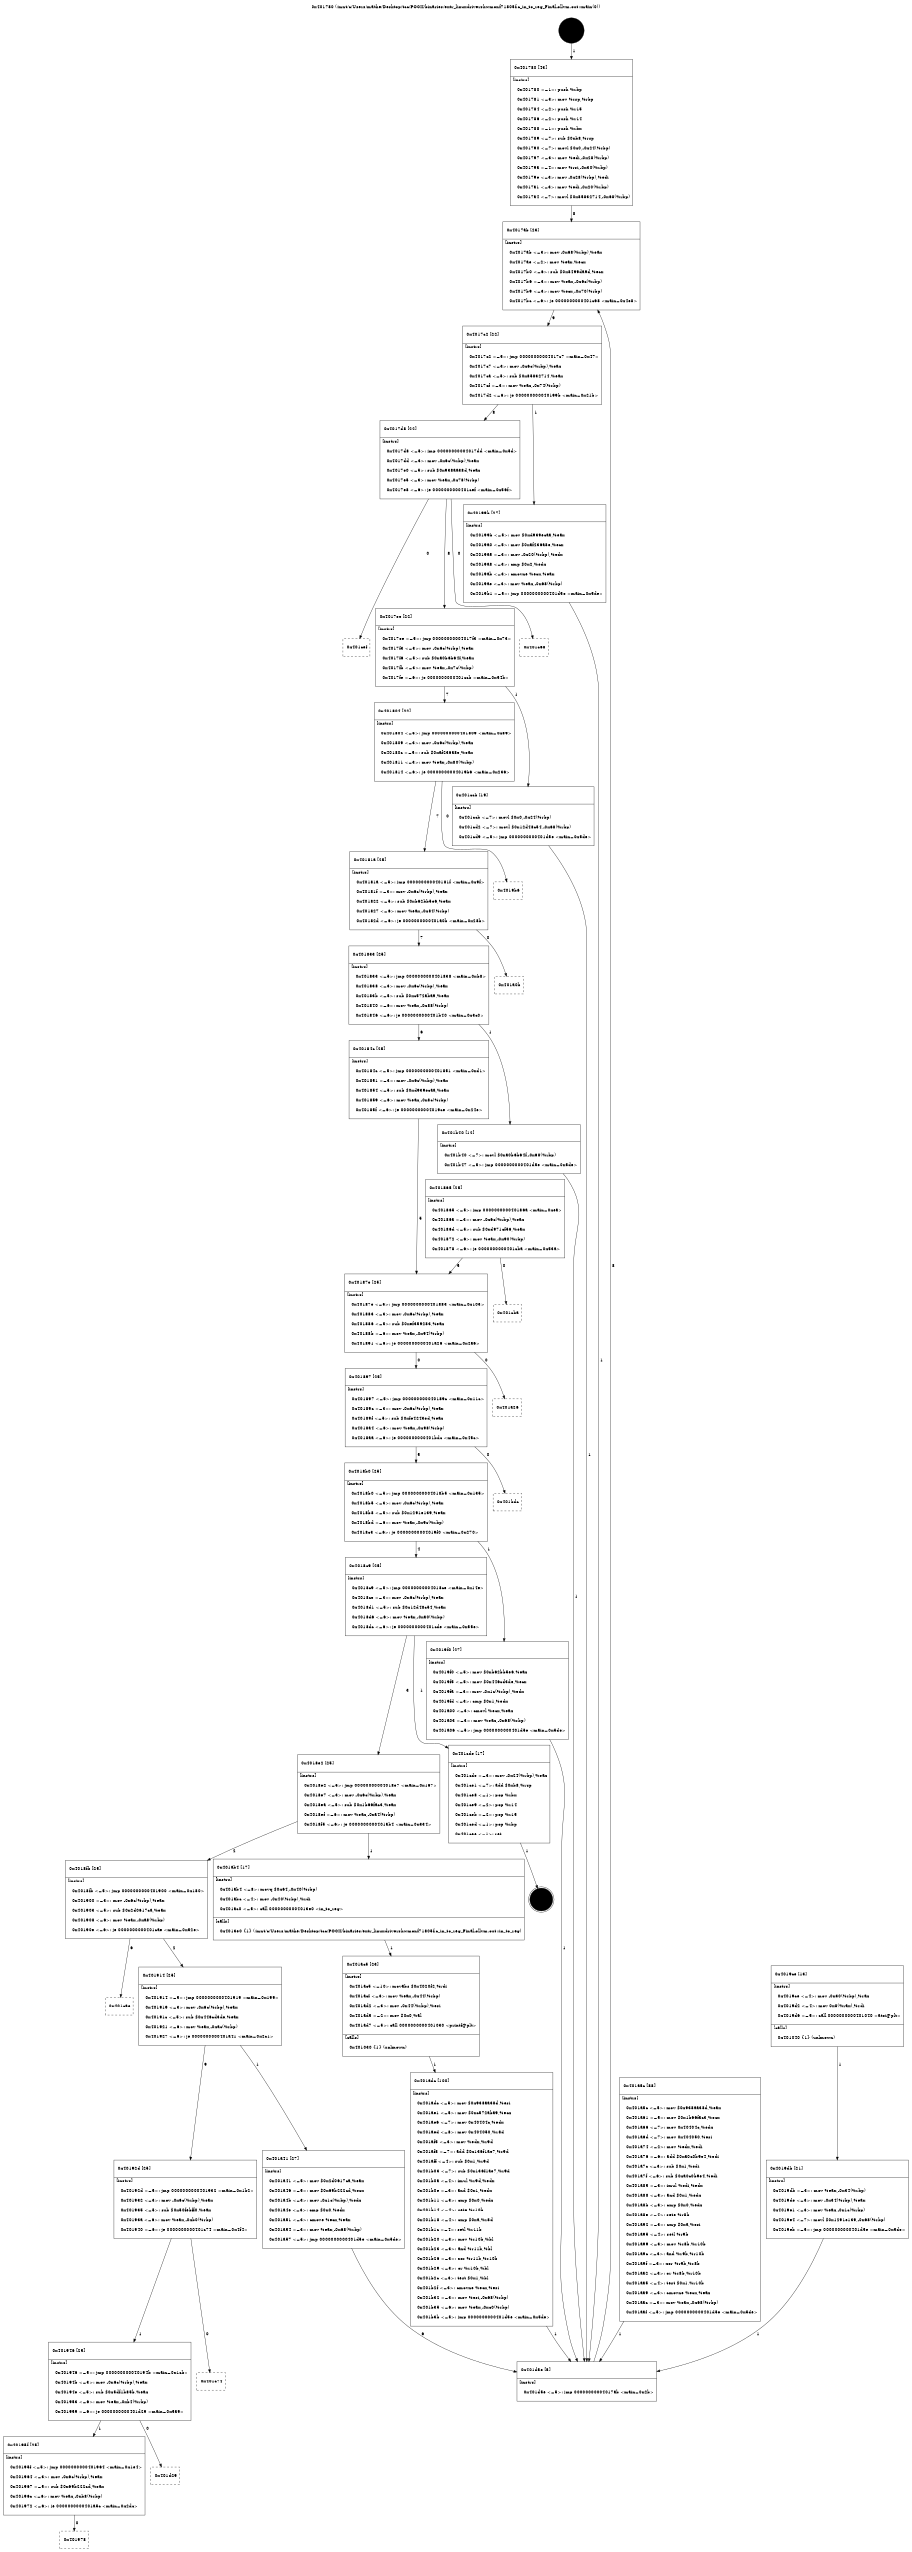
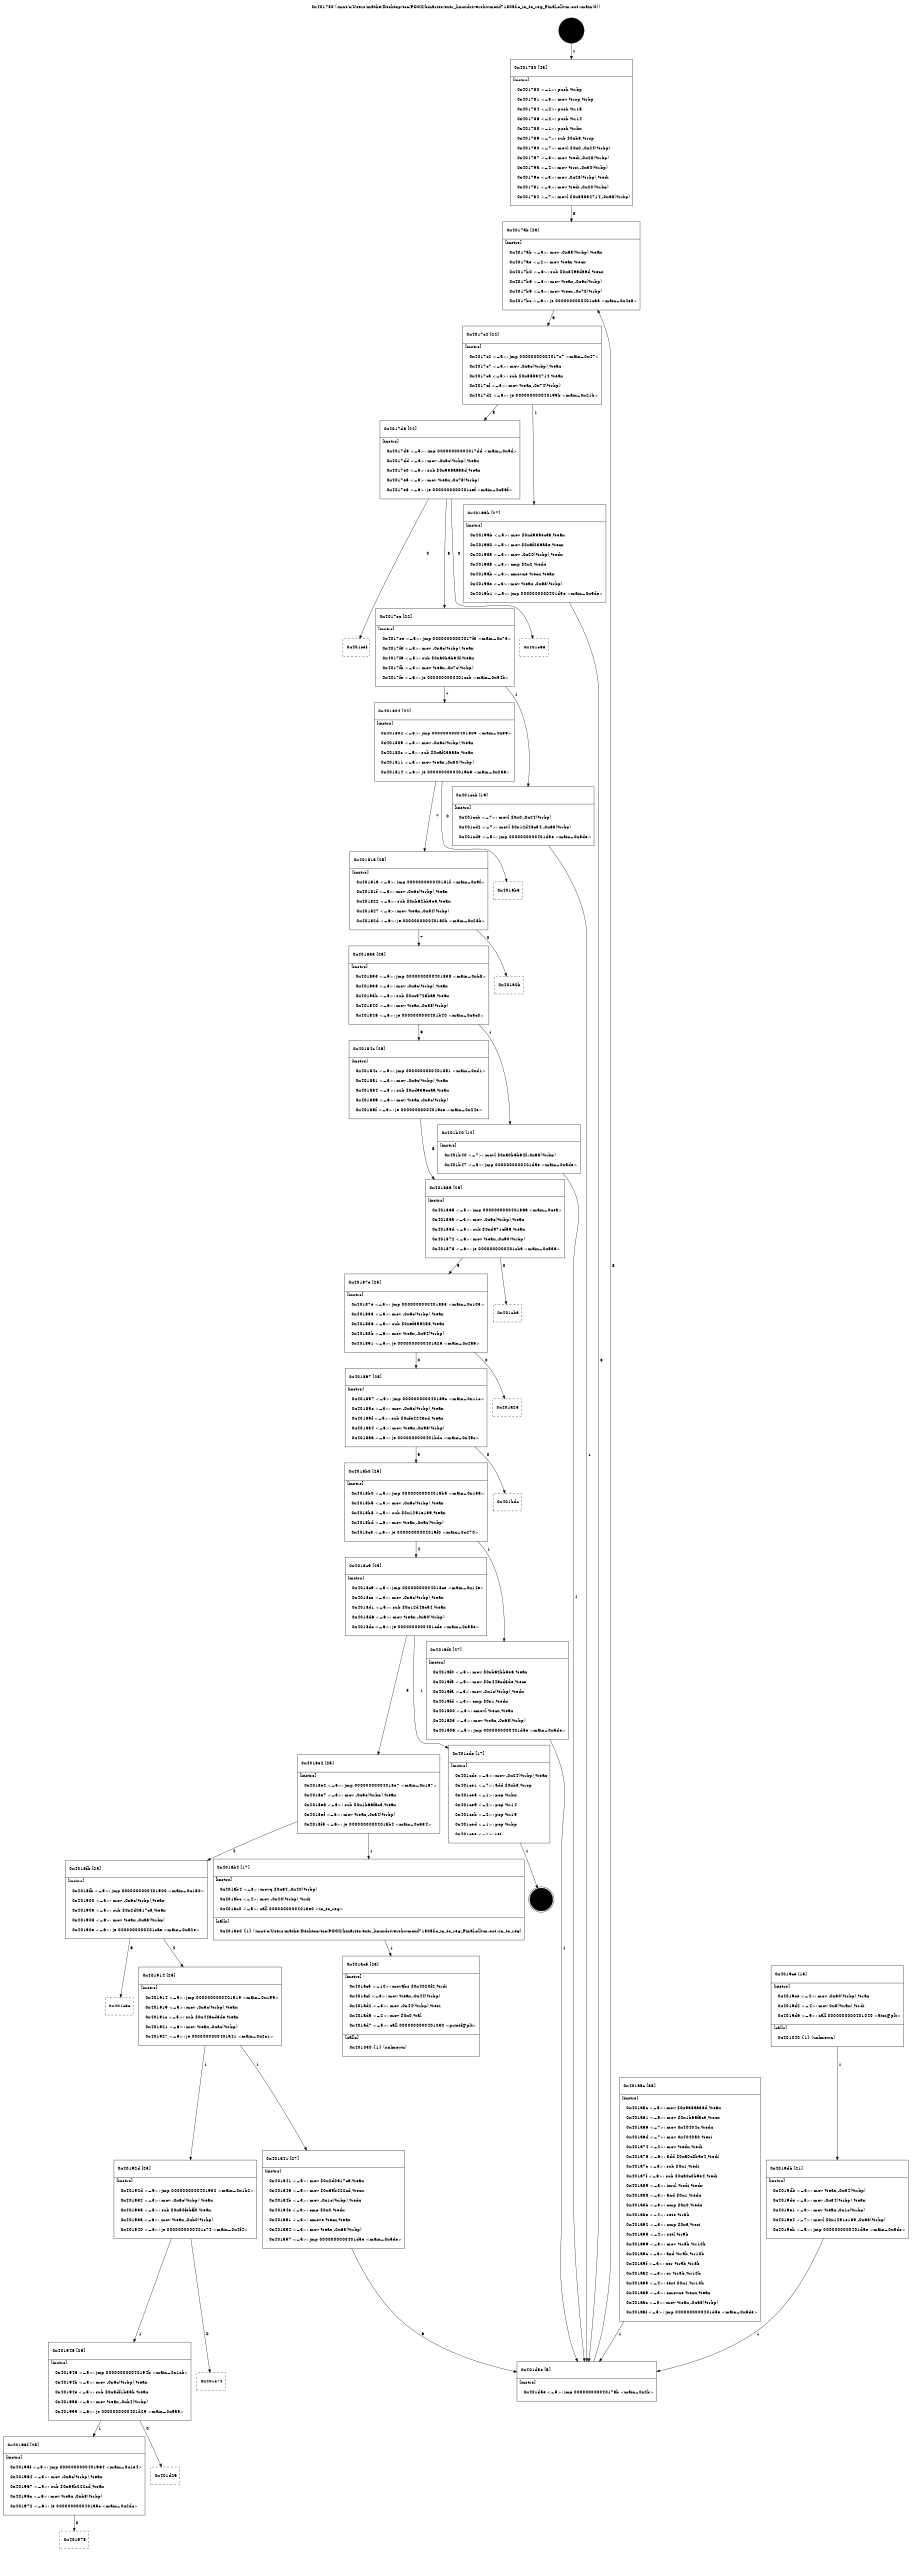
(417, 1195) -> (424, 1149)
(601, 1360) -> (601, 1360)
(205, 2064) -> (205, 2064)
(482, 2199) -> none
